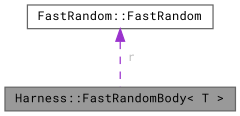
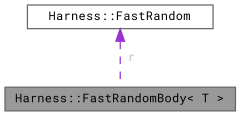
(120, 17) -> (120, 17)
